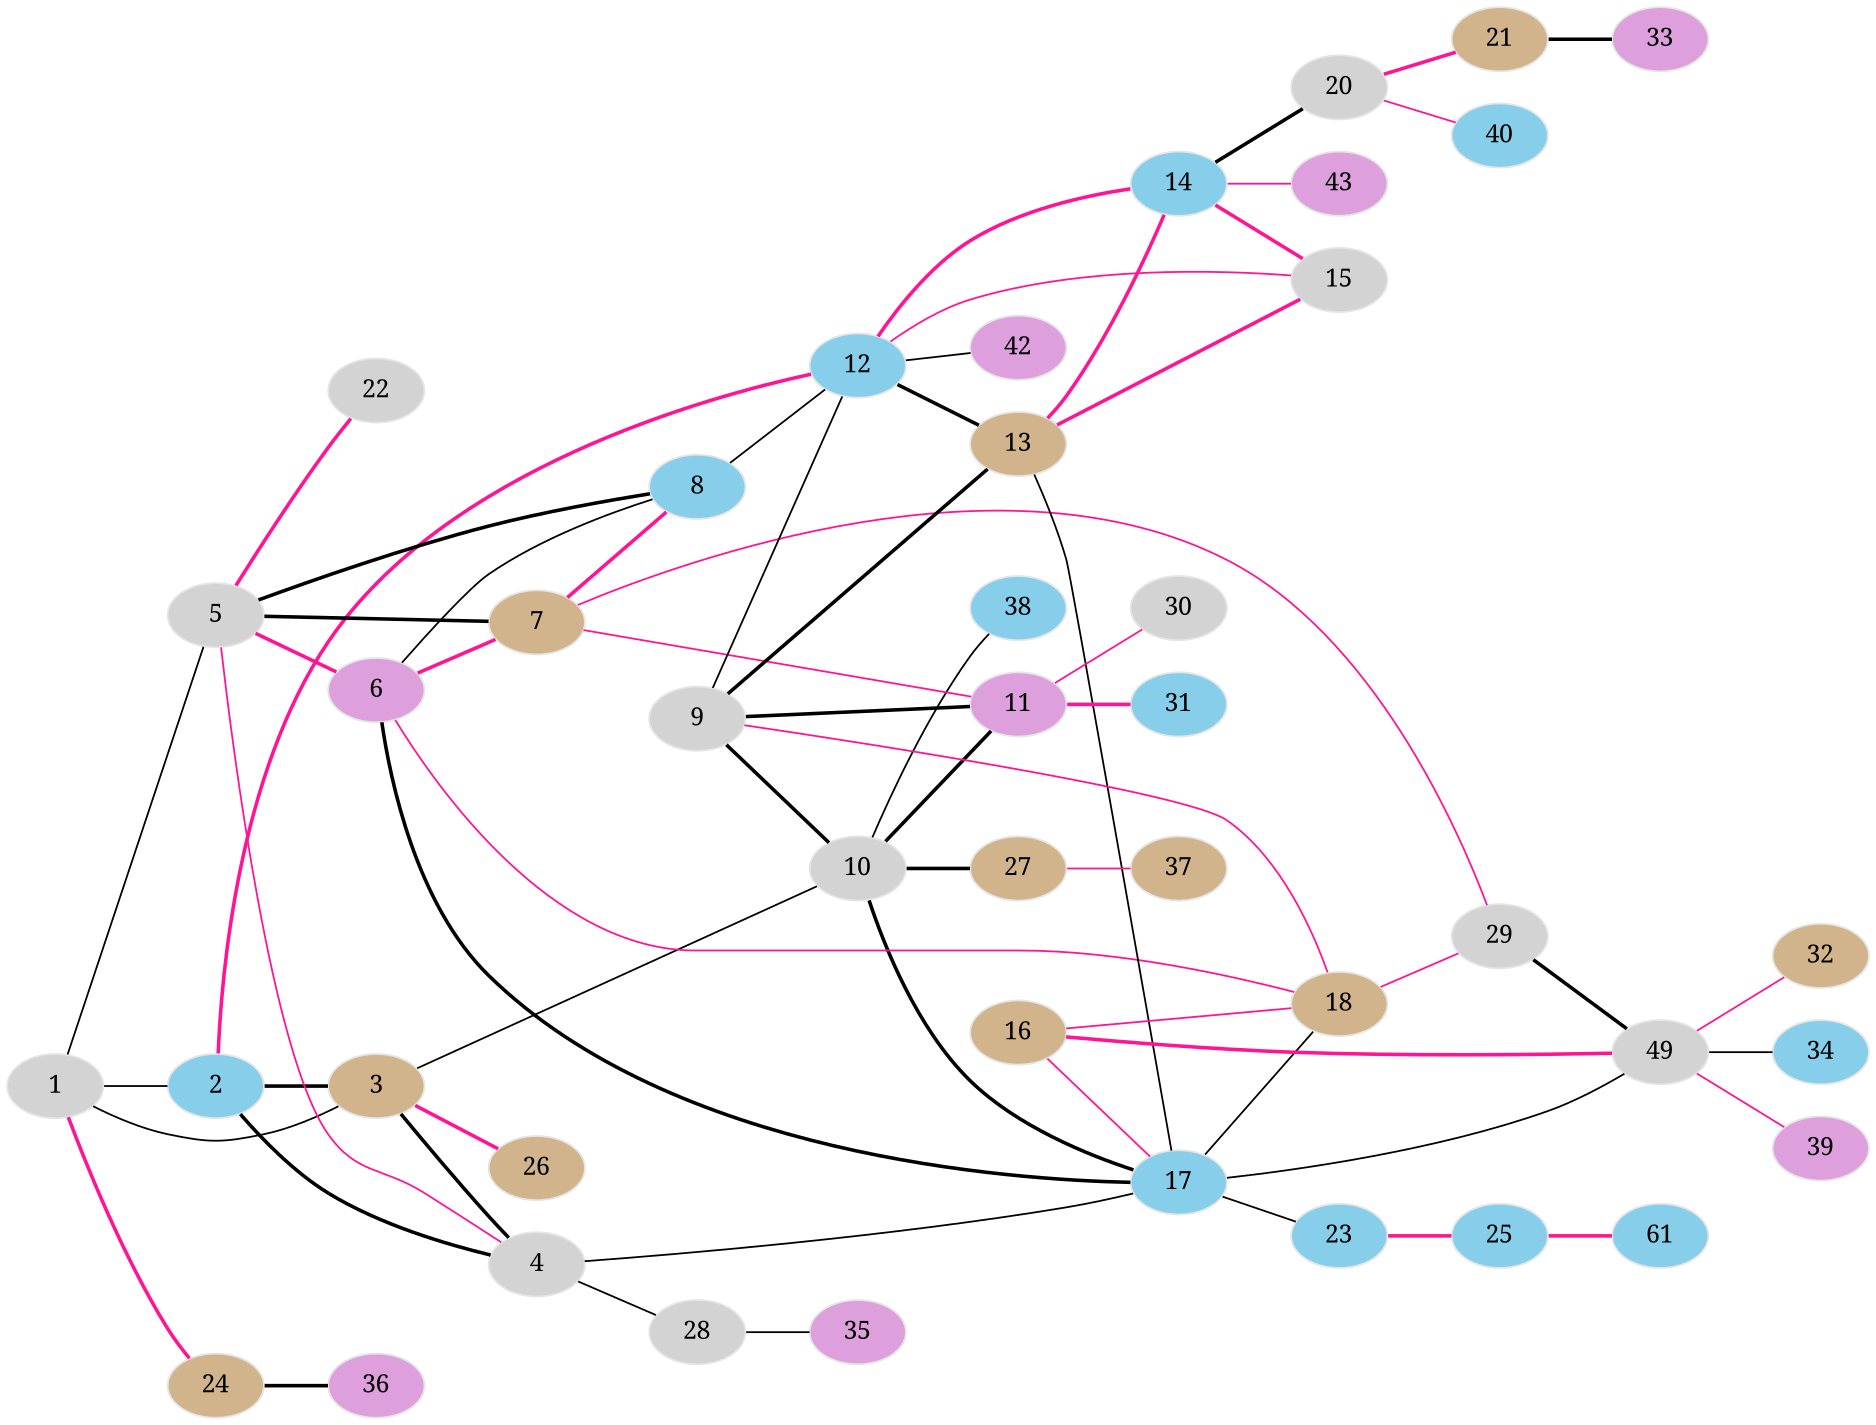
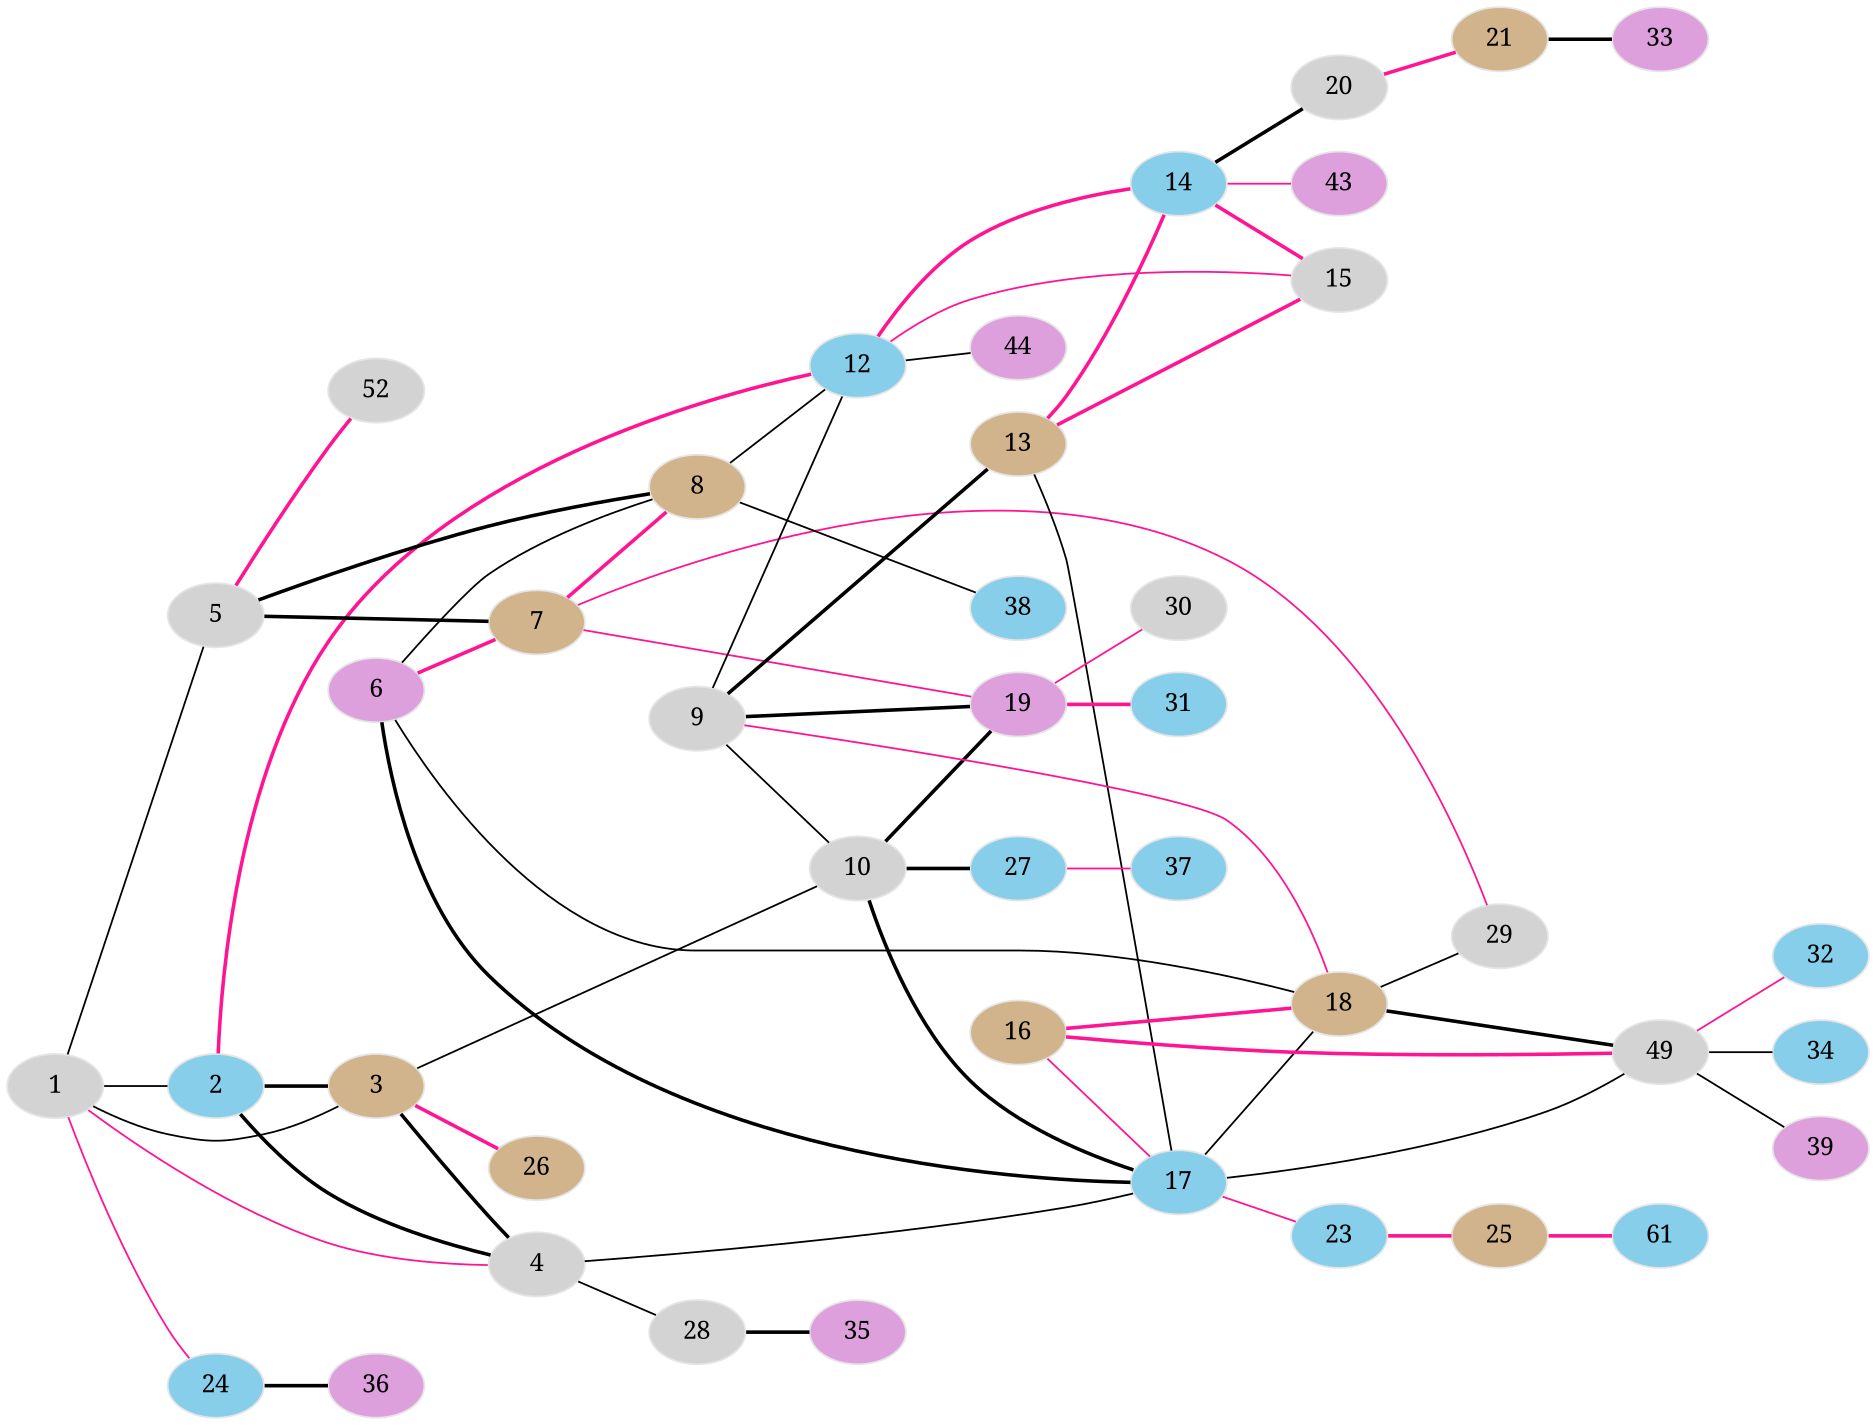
(1500, 136) -> none
(1018, 348) -> (1018, 348)
(376, 391) -> (376, 391)
(938, 405) -> none
(697, 487) -> (697, 487)
(296, 653) -> none
(1018, 704) -> (1018, 704)
(924, 731) -> (858, 548)
(778, 794) -> (778, 794)
(1018, 868) -> (1018, 868)
(1179, 868) -> (1179, 868)
(800, 951) -> (800, 951)
(1821, 956) -> (1821, 956)
(1420, 970) -> (1420, 970)
(1580, 994) -> (1500, 1028)
(278, 996) -> (275, 1222)
(1179, 1018) -> (1179, 1018)
(1741, 1100) -> (1741, 1100)
(1259, 1209) -> (1259, 1209)
(1500, 1236) -> (1500, 1236)
(121, 1242) -> (121, 1242)
(778, 1332) -> (778, 1332)
(216, 1386) -> (216, 1386)
